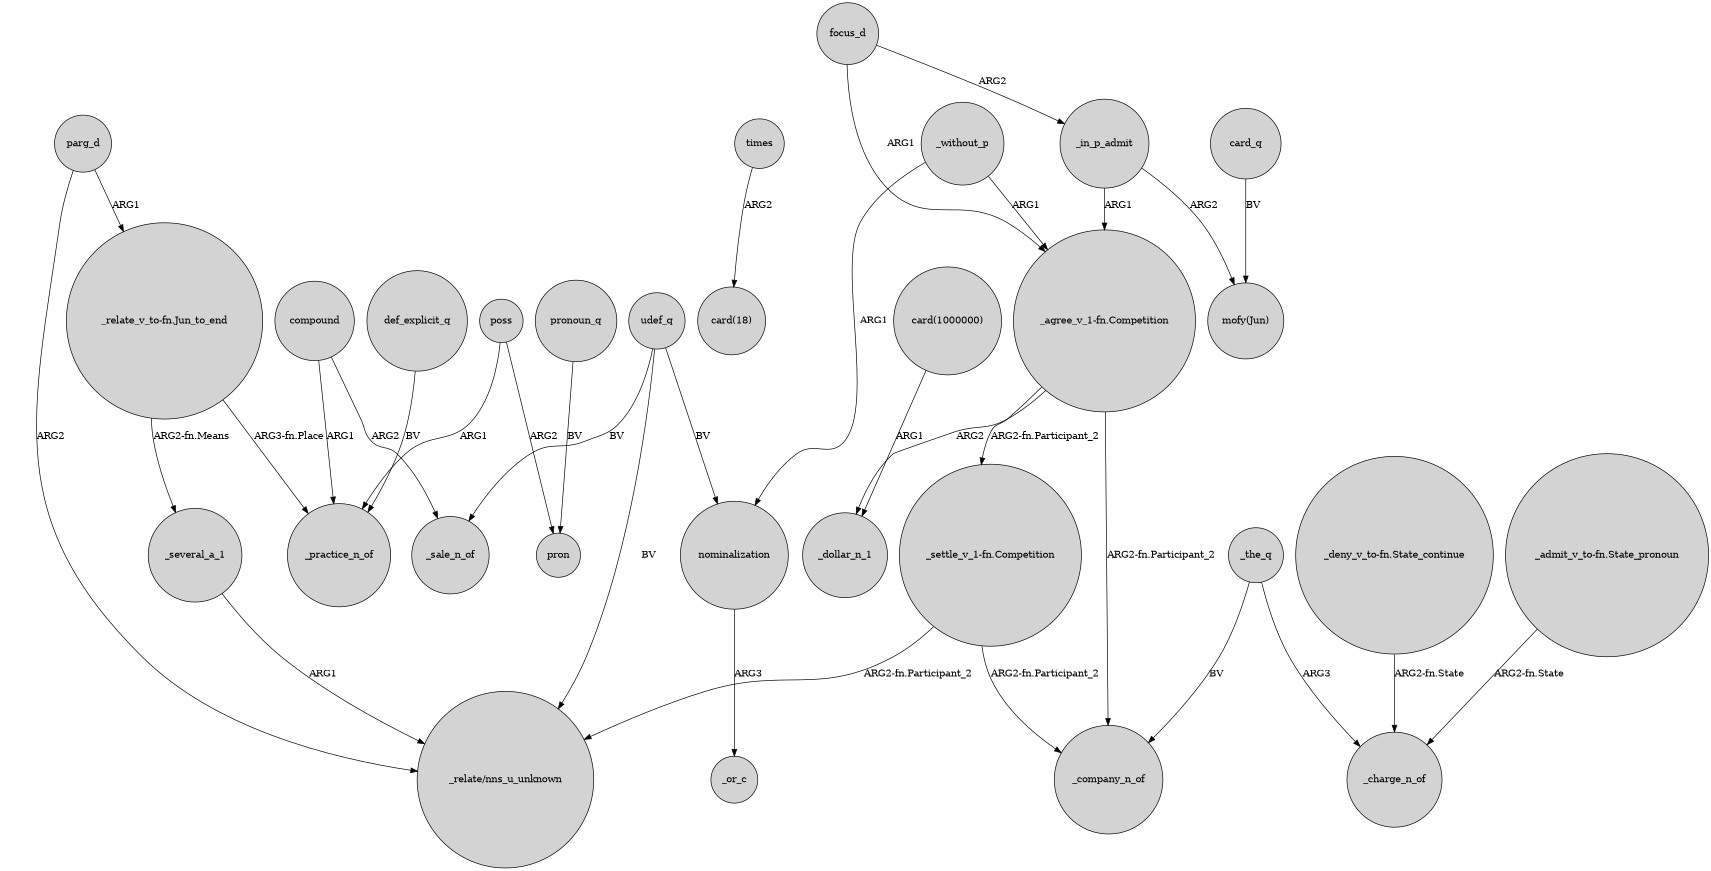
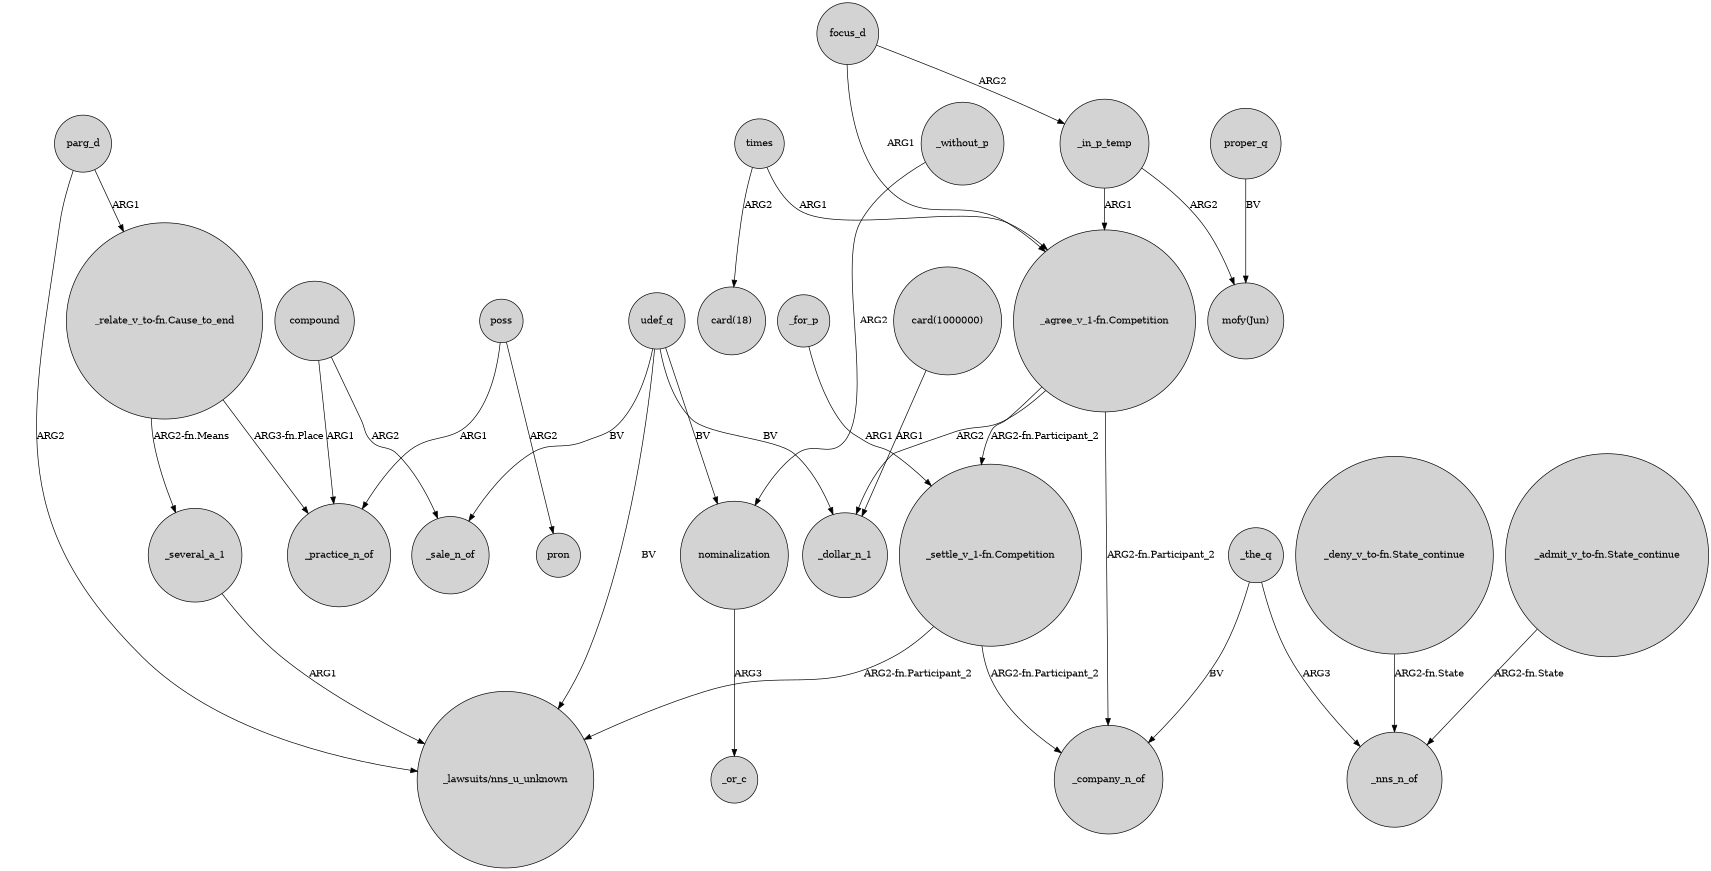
(1105, 144) -> (1105, 144)
(1246, 144) -> (1246, 144)
(1016, 210) -> (897, 219)
(165, 321) -> (165, 321)
(417, 321) -> none
(576, 321) -> none
none -> (804, 321)
(874, 321) -> (874, 321)
none -> (737, 436)
(1607, 555) -> (1607, 555)
(505, 780) -> (505, 780)
(1395, 780) -> (1395, 780)
